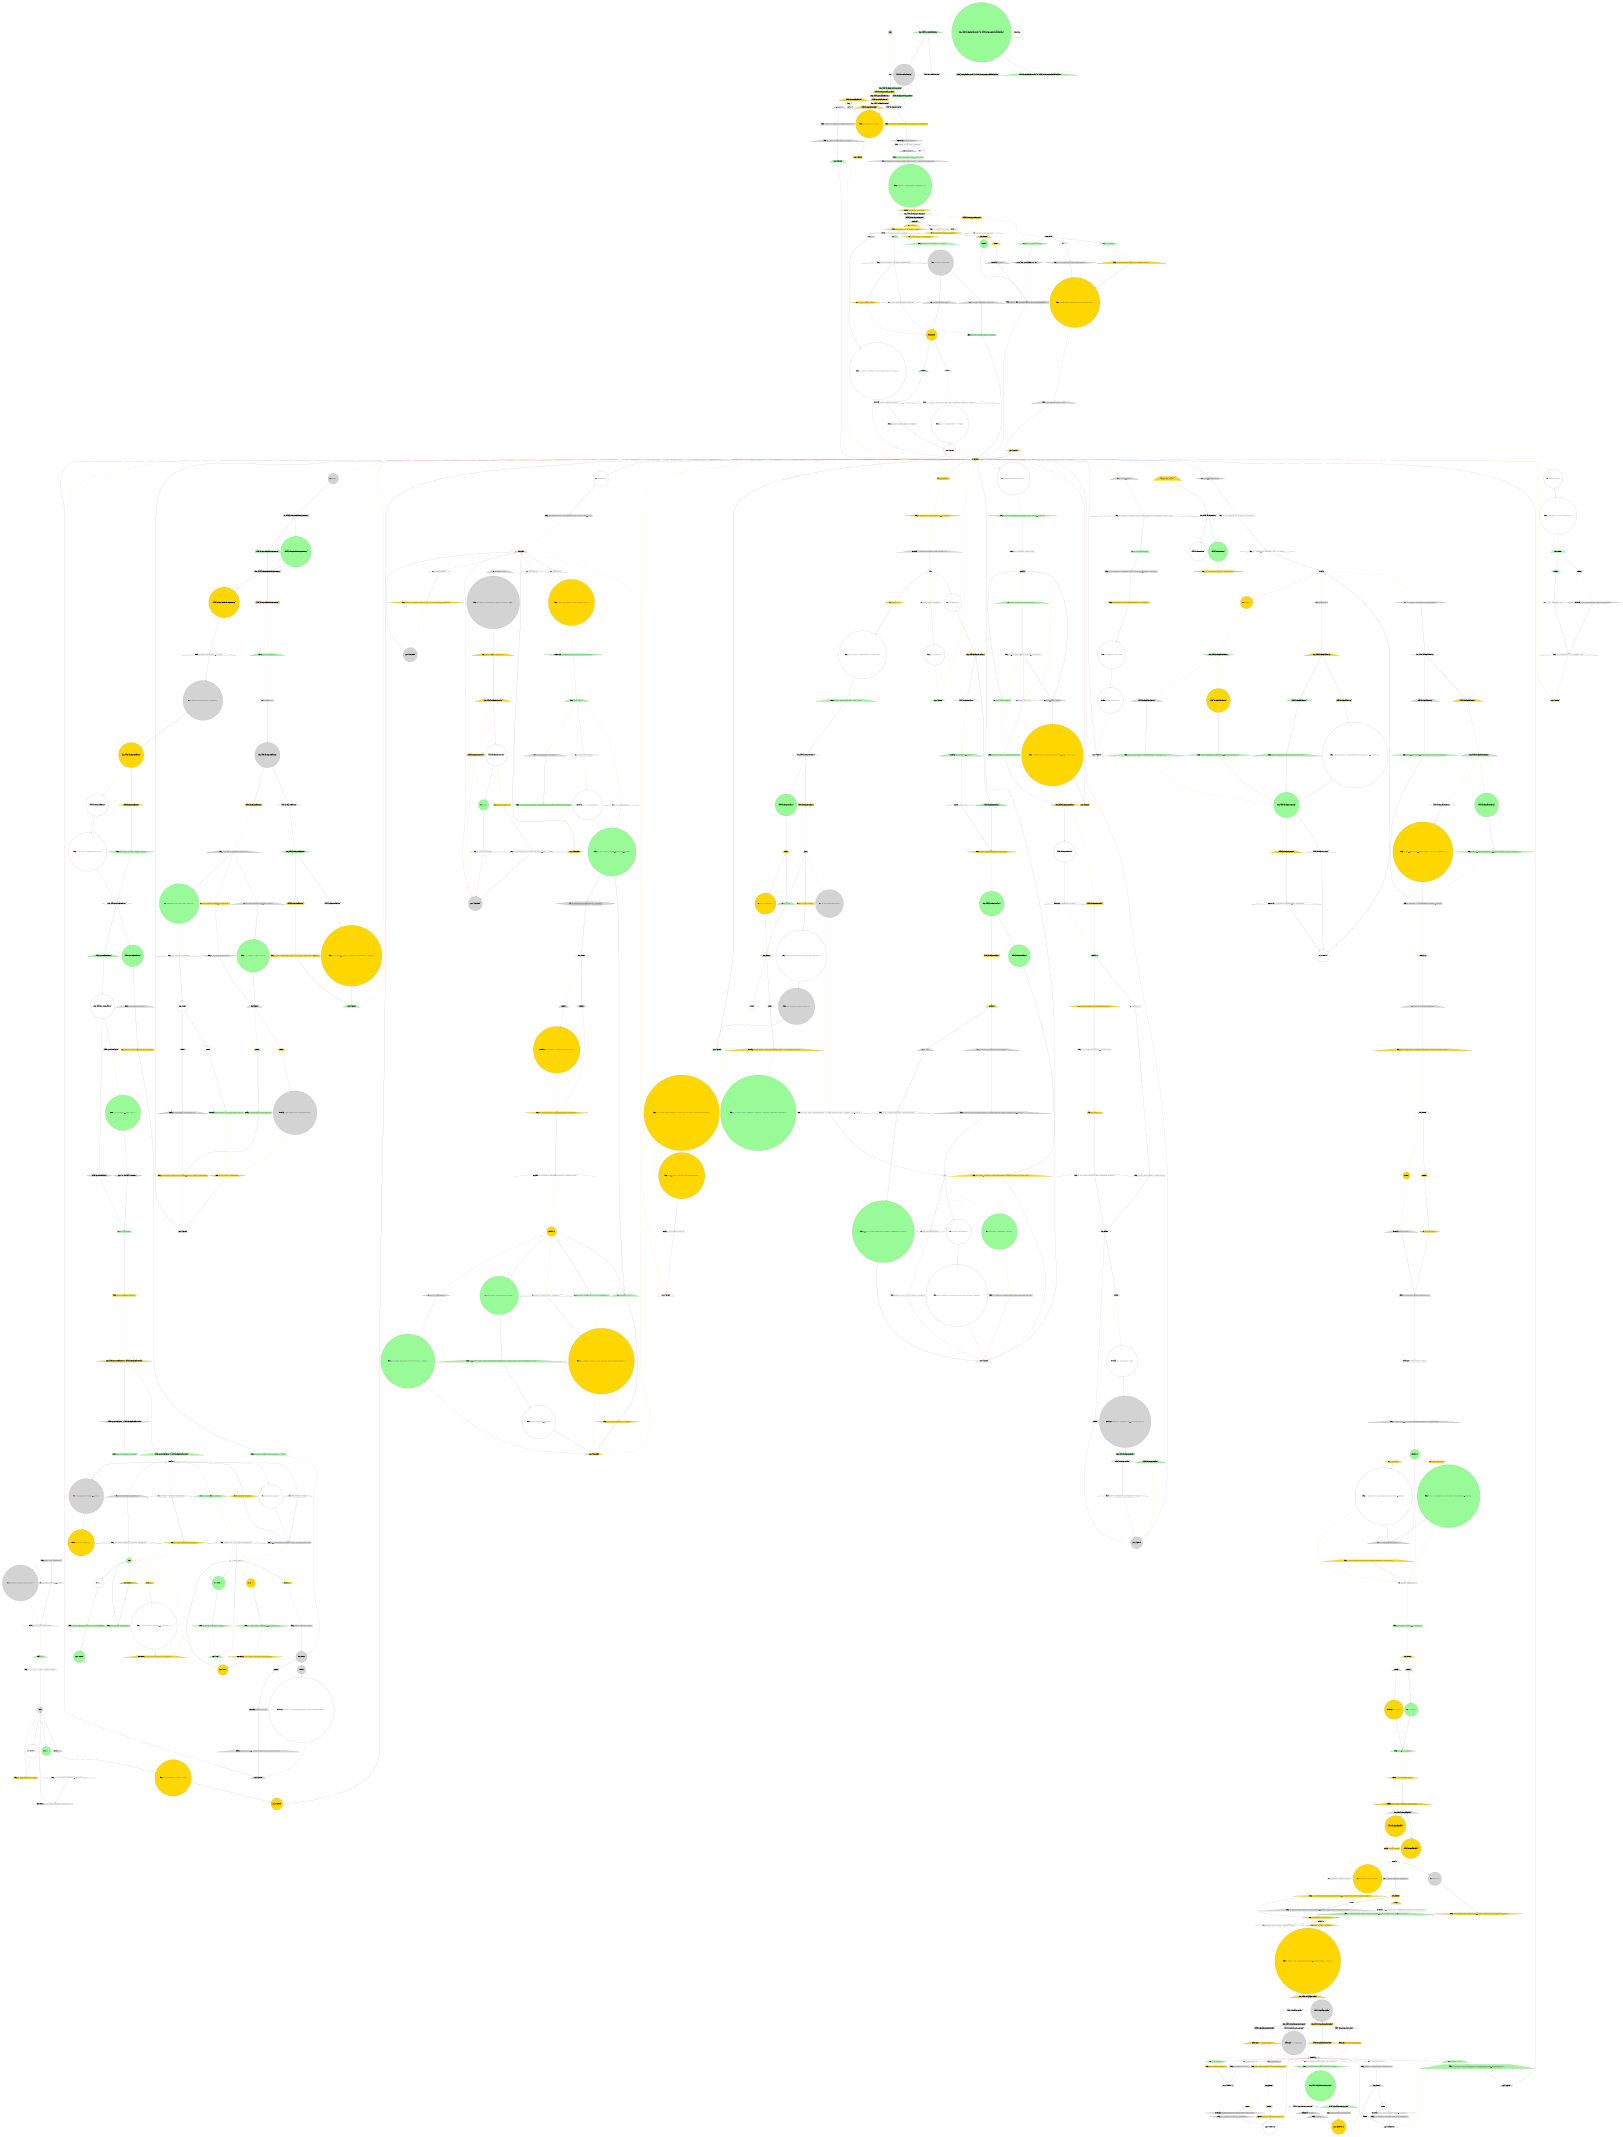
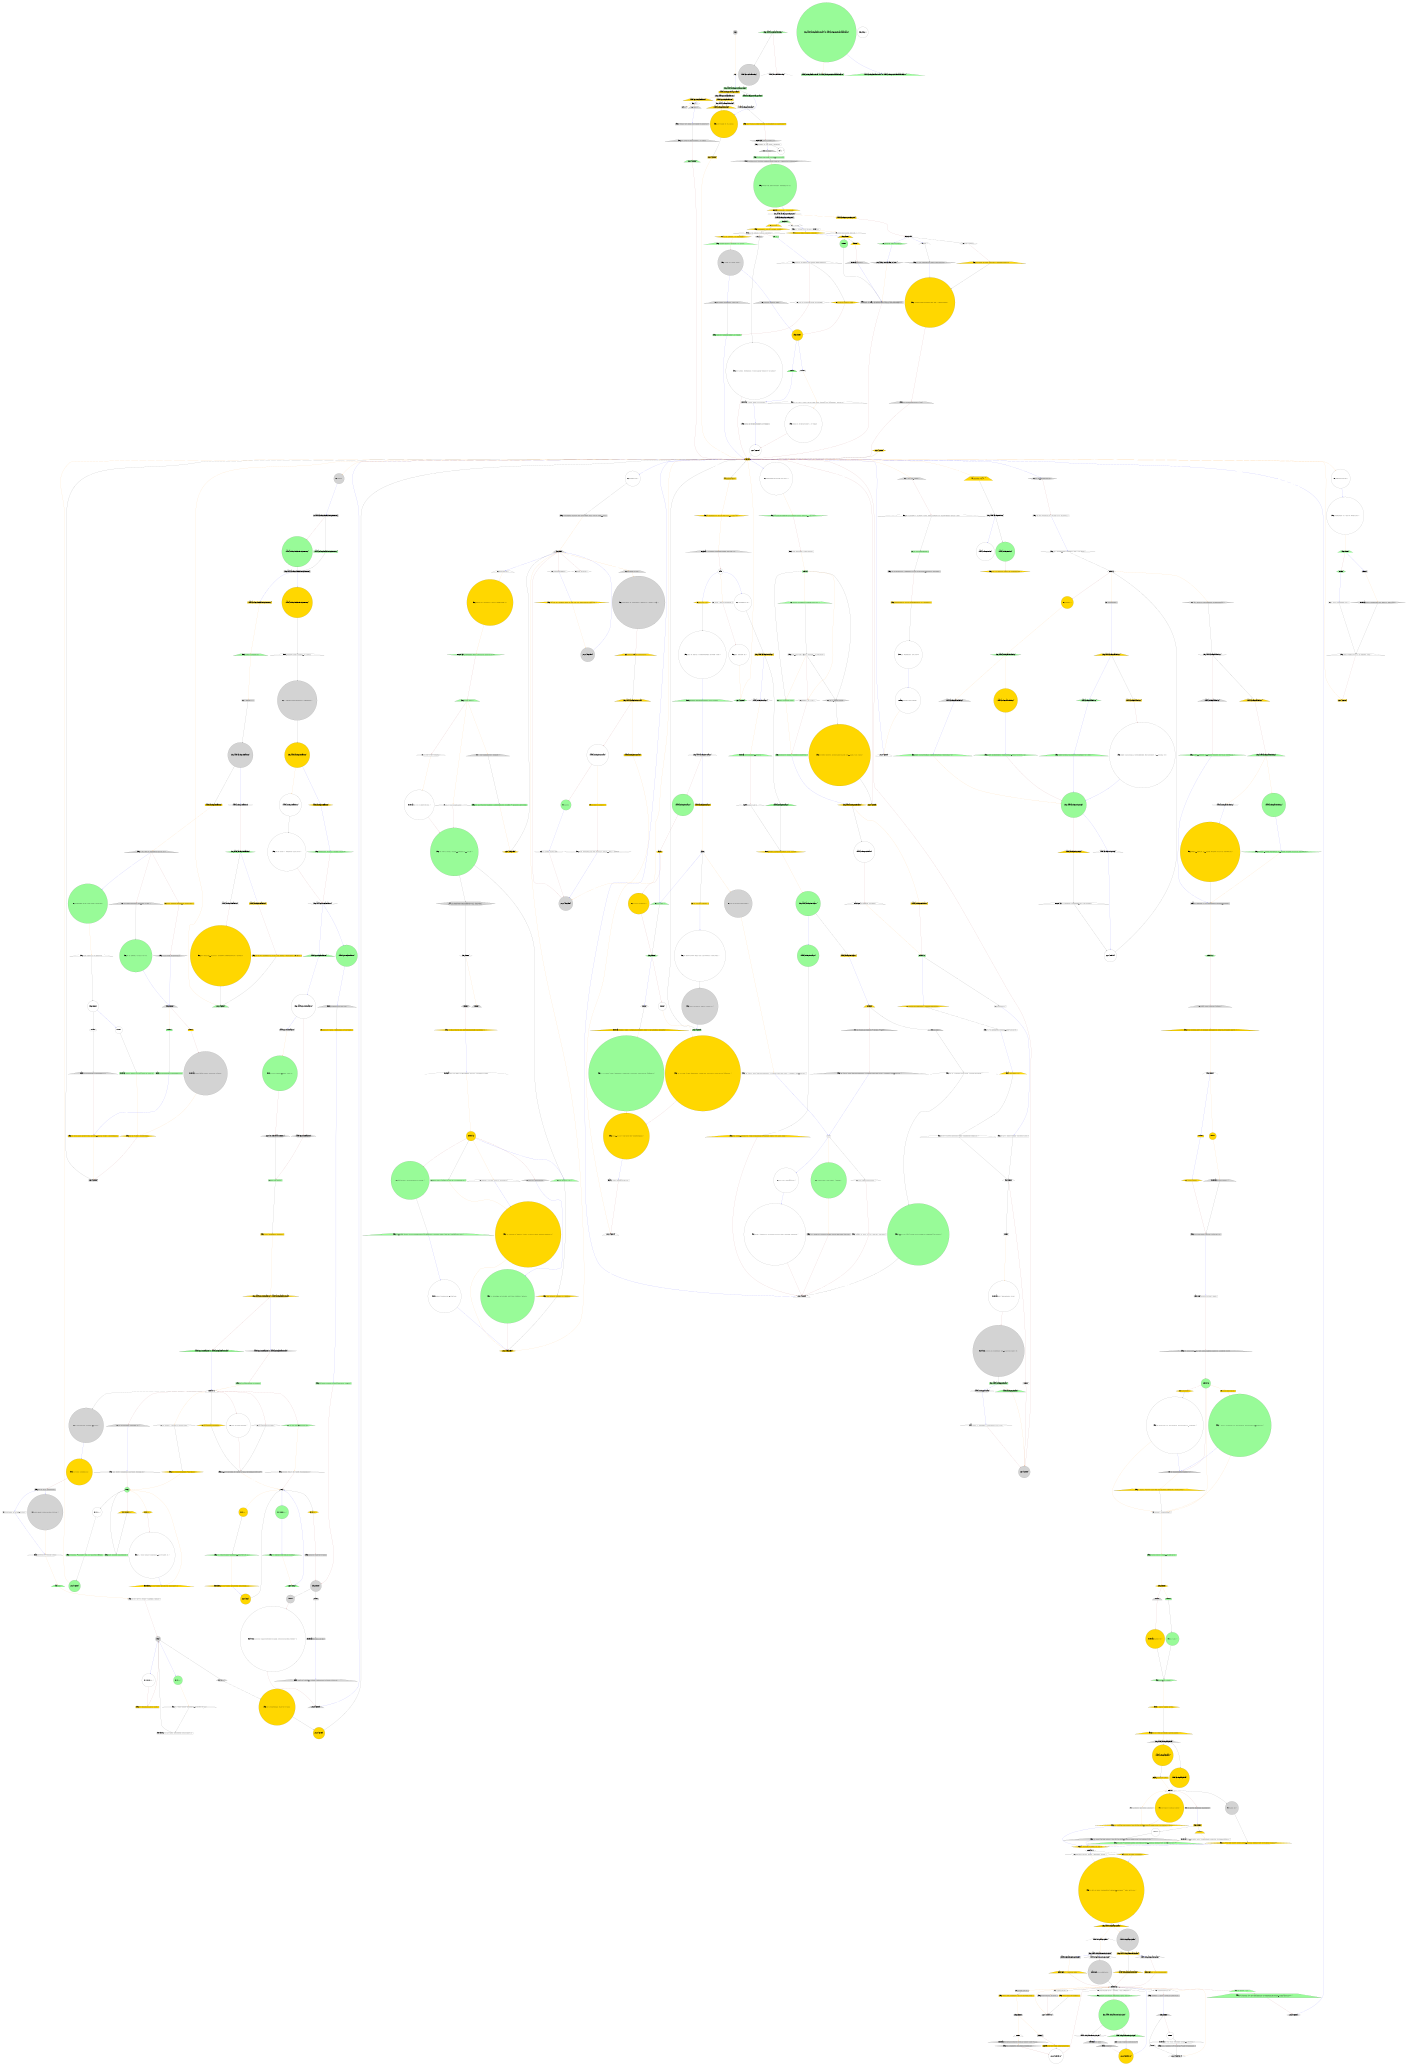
(1109, 244) -> (968, 244)
(557, 1050) -> none
(1095, 1113) -> (1013, 1073)
(236, 1561) -> (282, 1490)
(1216, 2062) -> none
